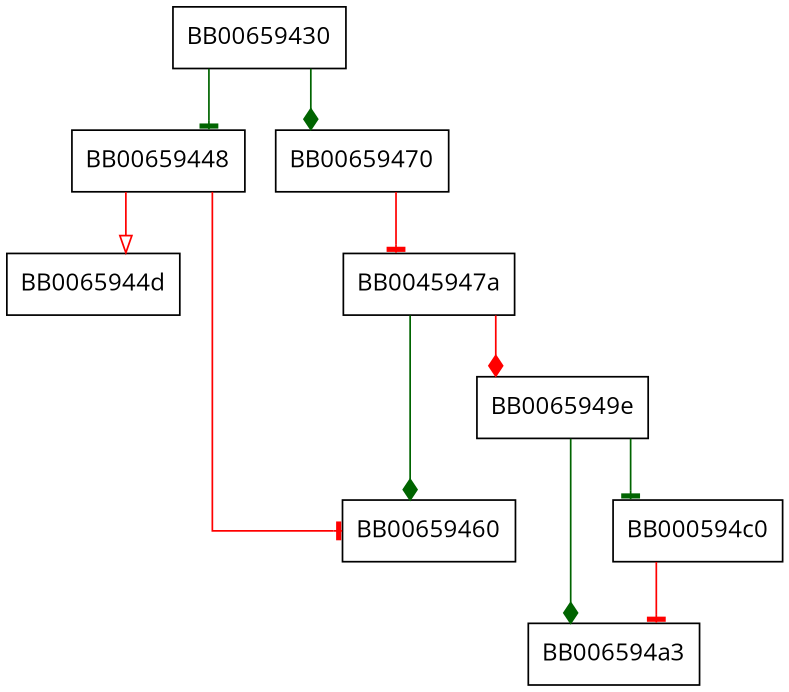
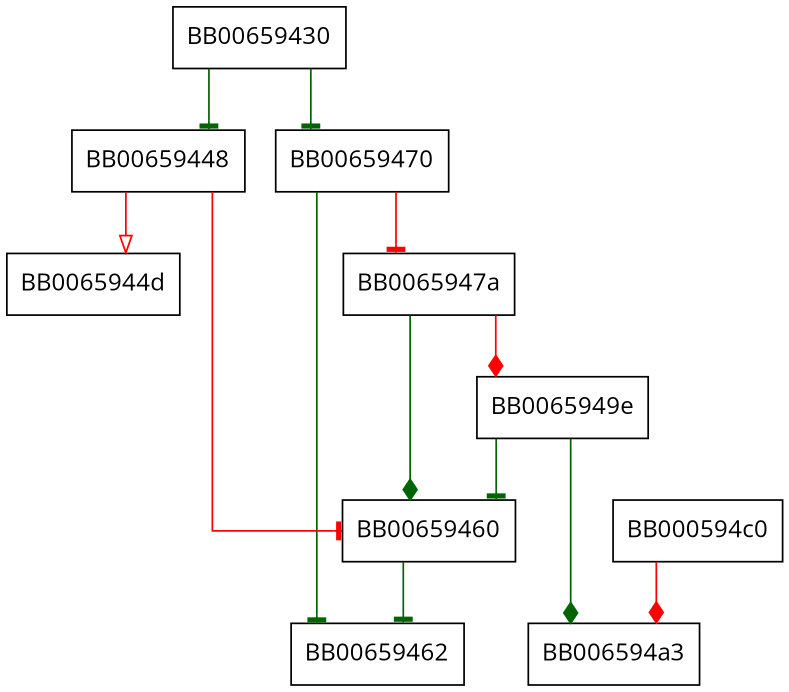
(311, 95) -> (311, 95)
(429, 284) -> (429, 284)
(631, 465) -> (496, 465)
(656, 588) -> (656, 588)
none -> (378, 654)
